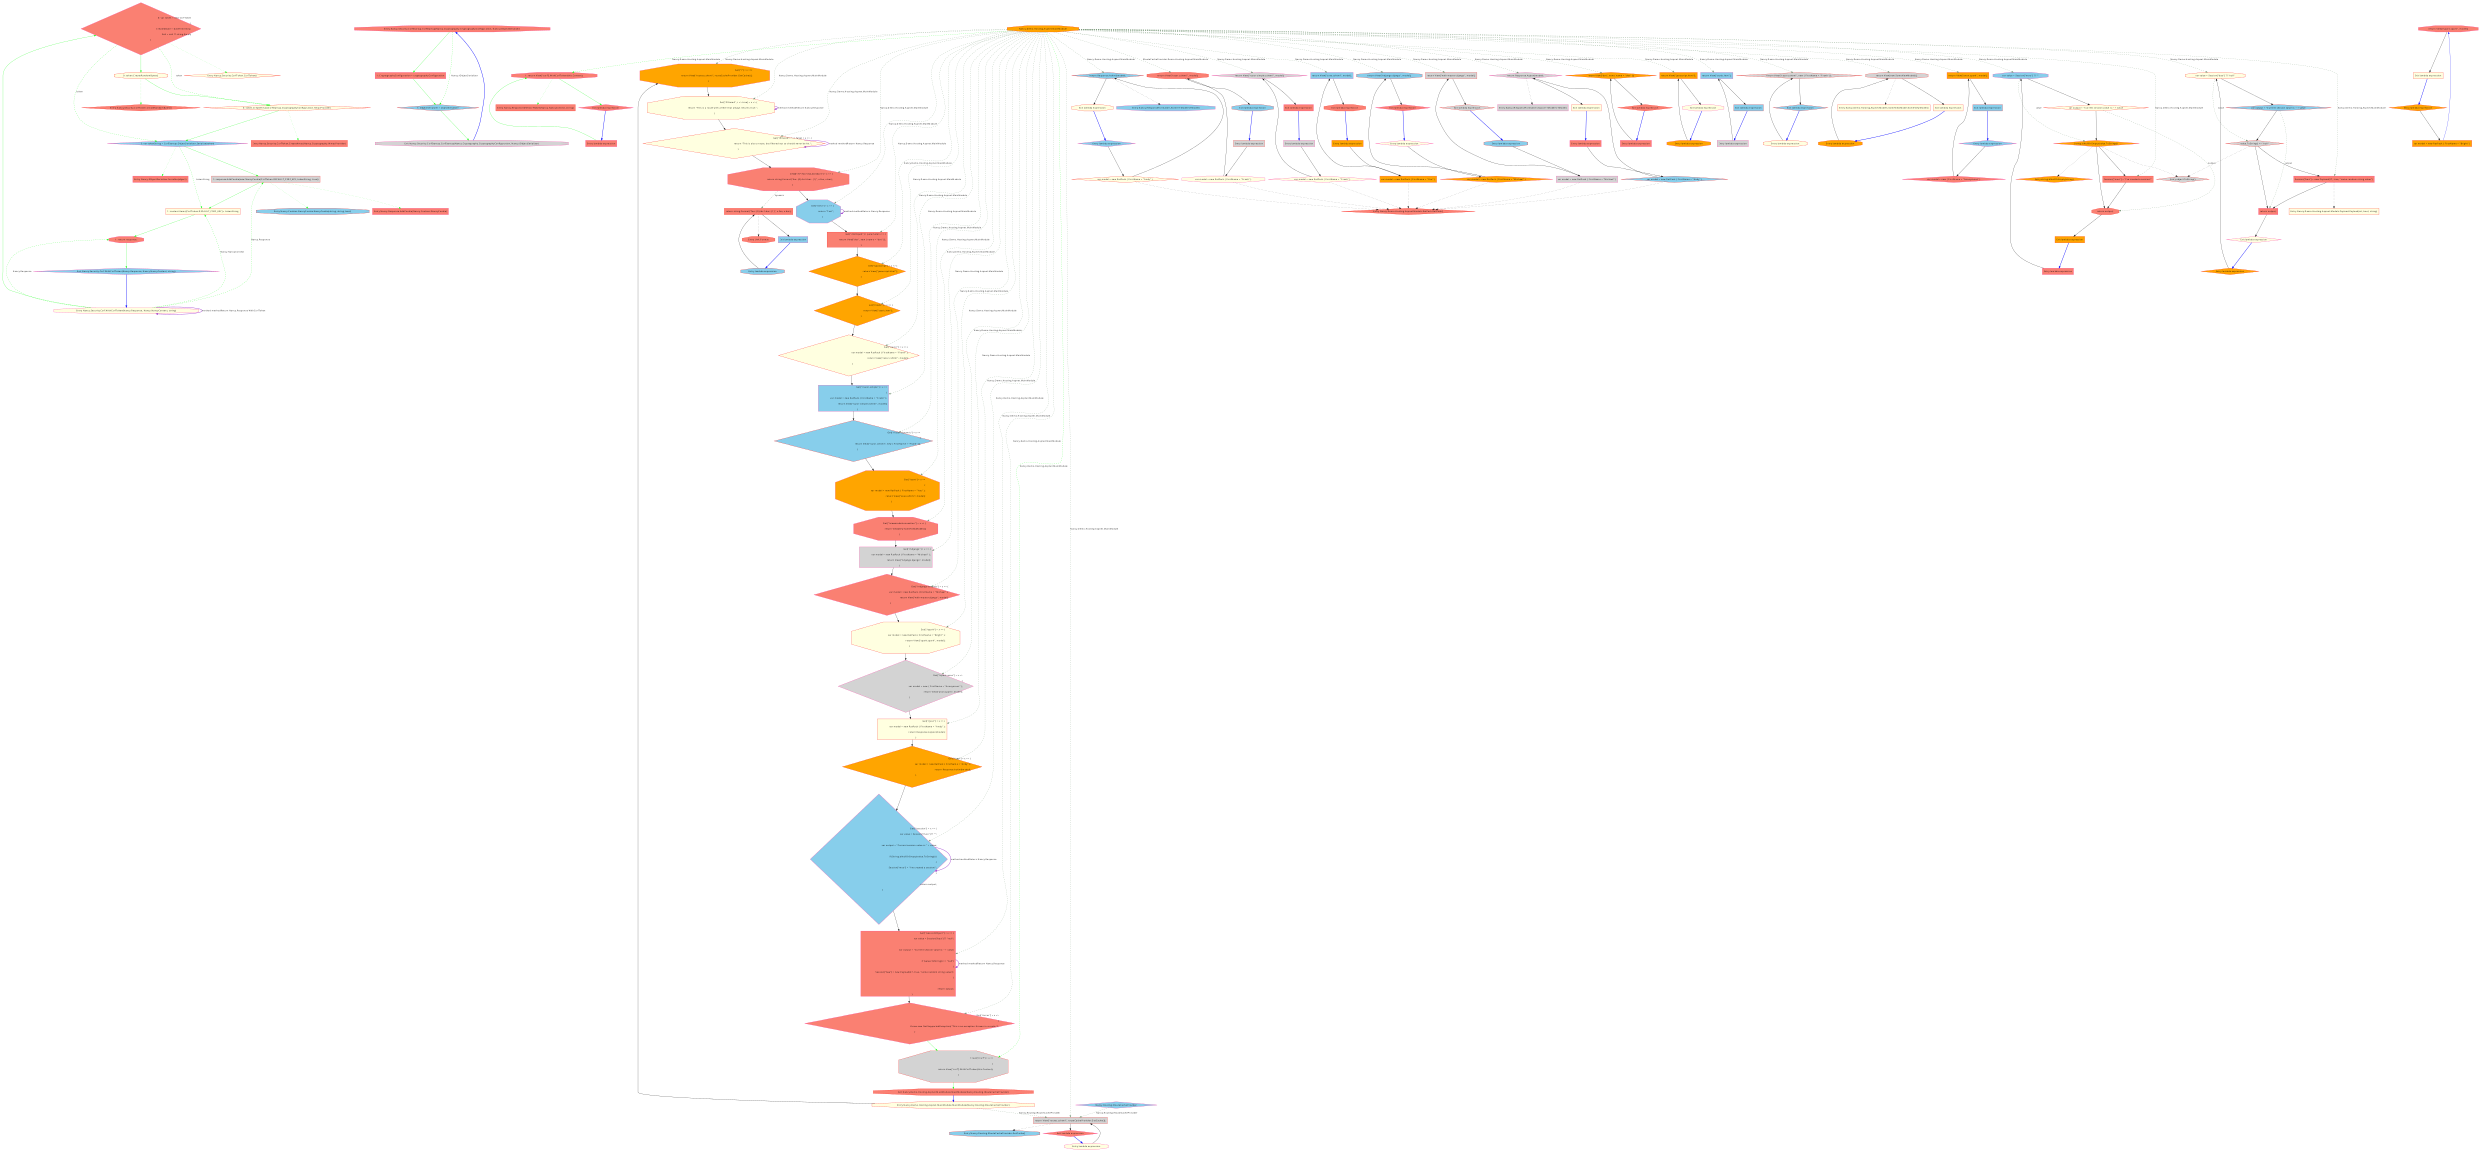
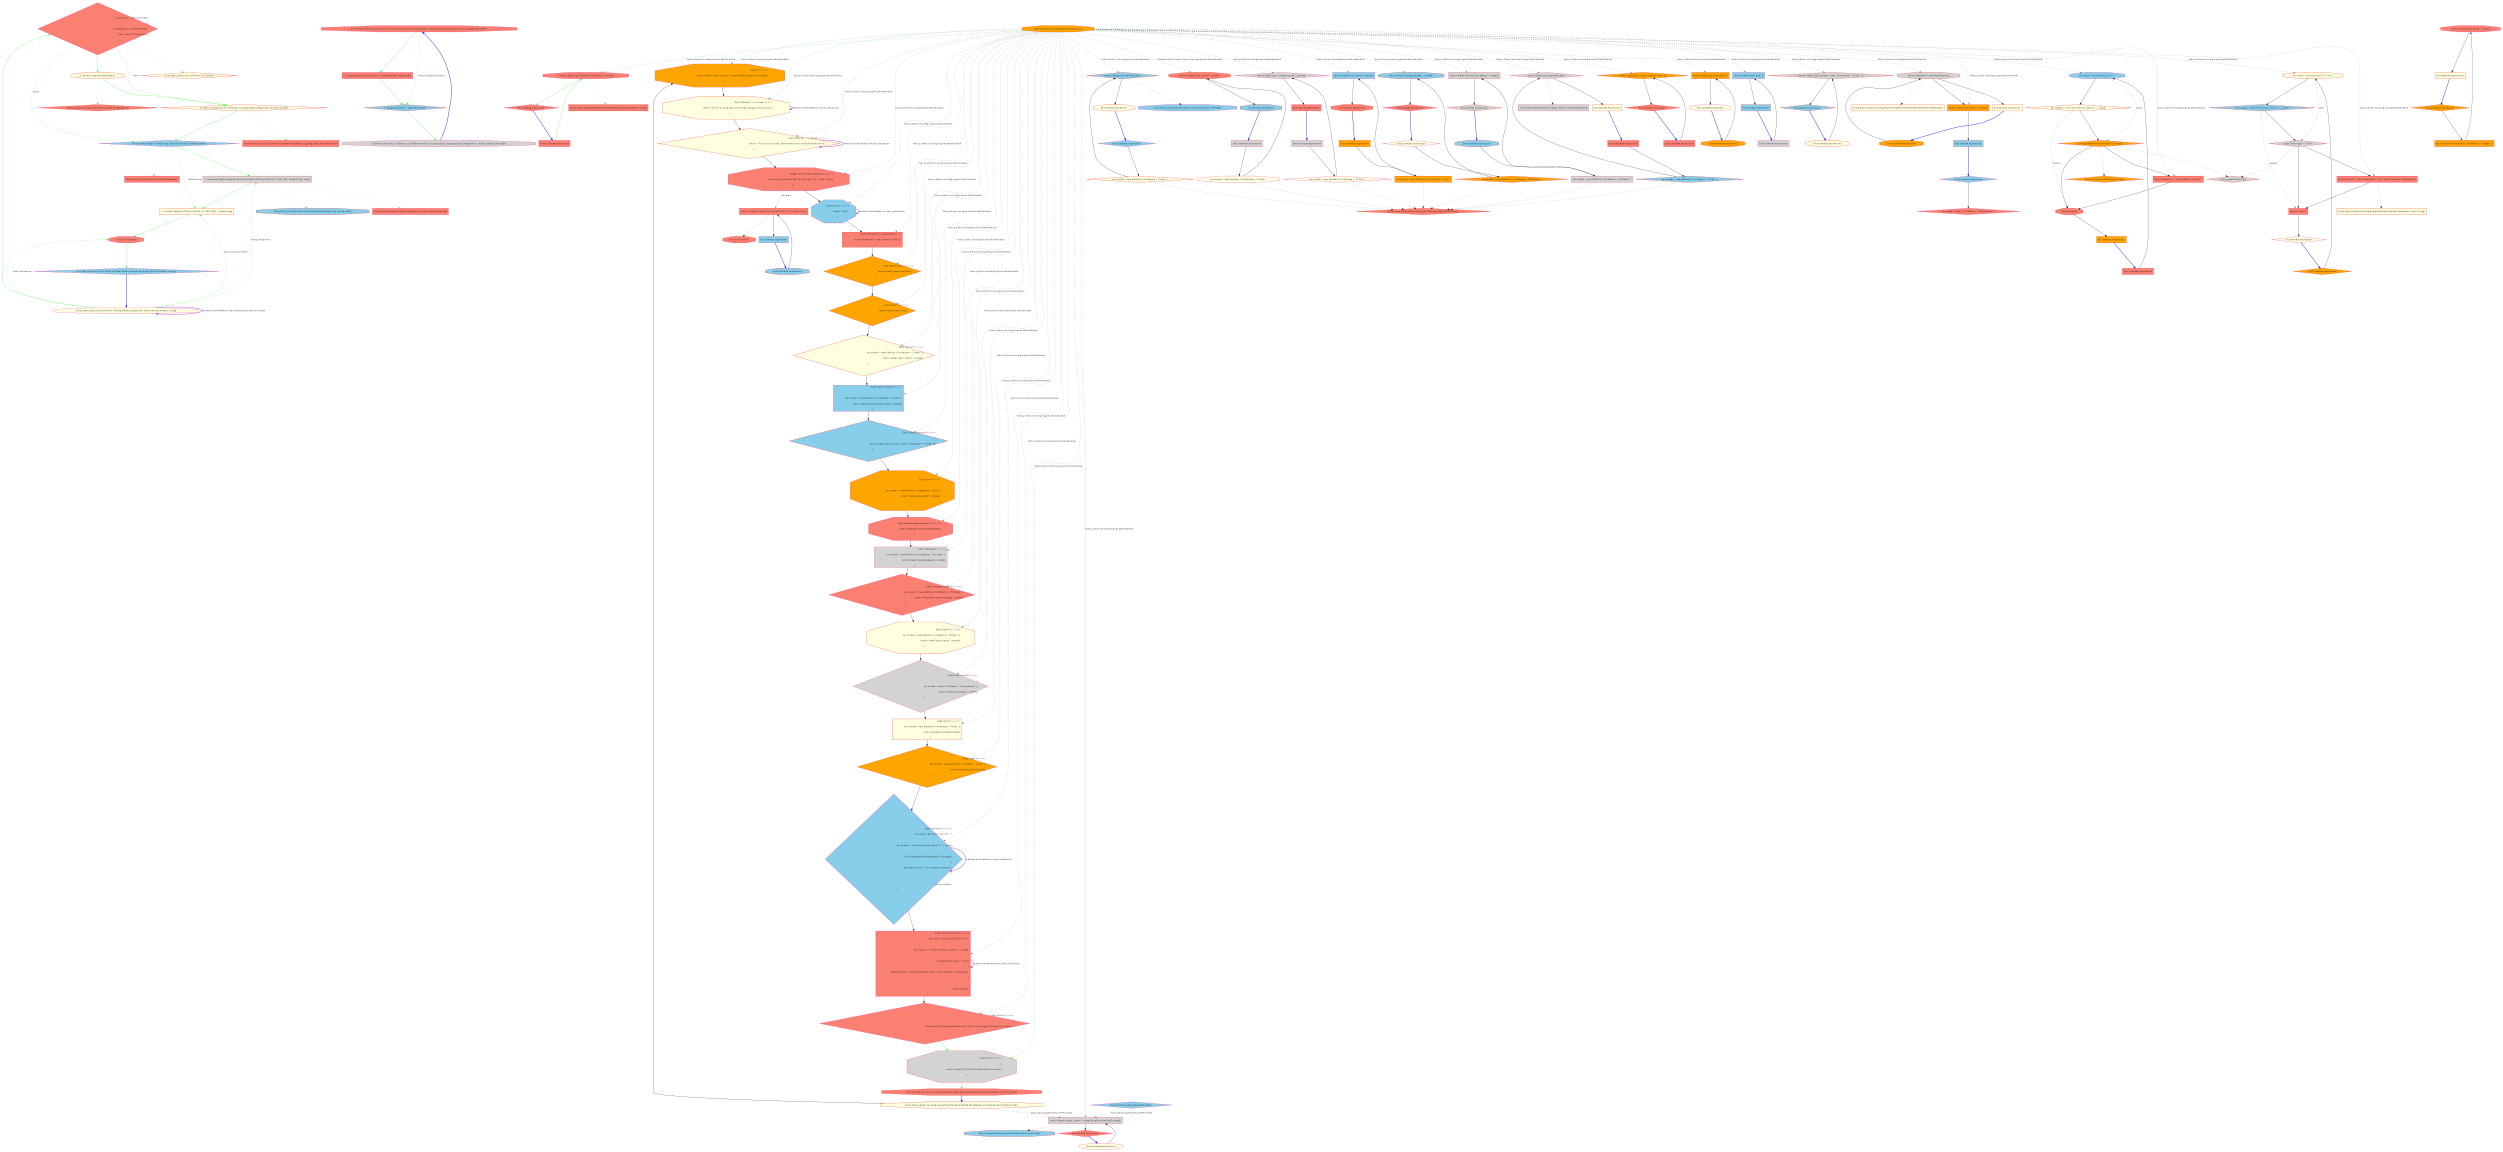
(1958, 127) -> (1948, 91)
